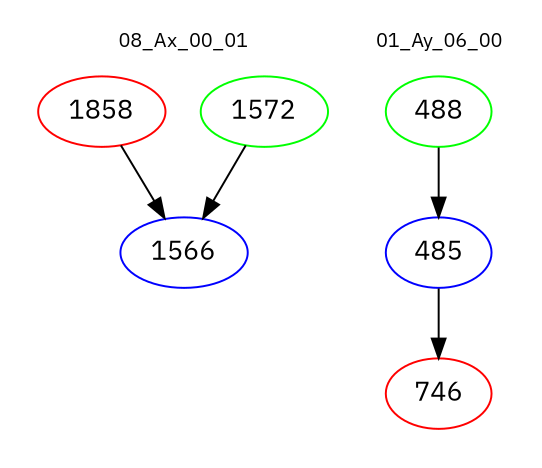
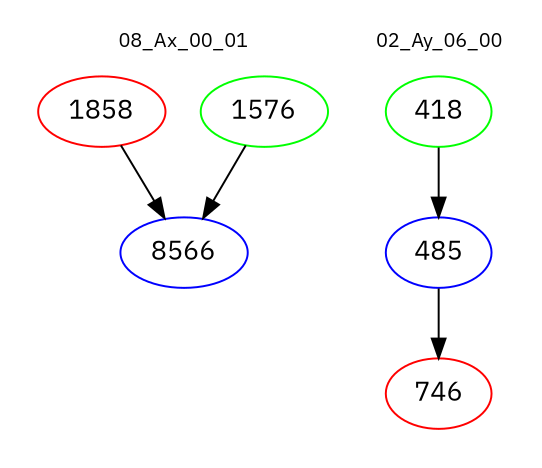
(440, 42) -> (440, 42)
(264, 112) -> (264, 112)
(439, 112) -> (439, 112)
(184, 253) -> (184, 253)
